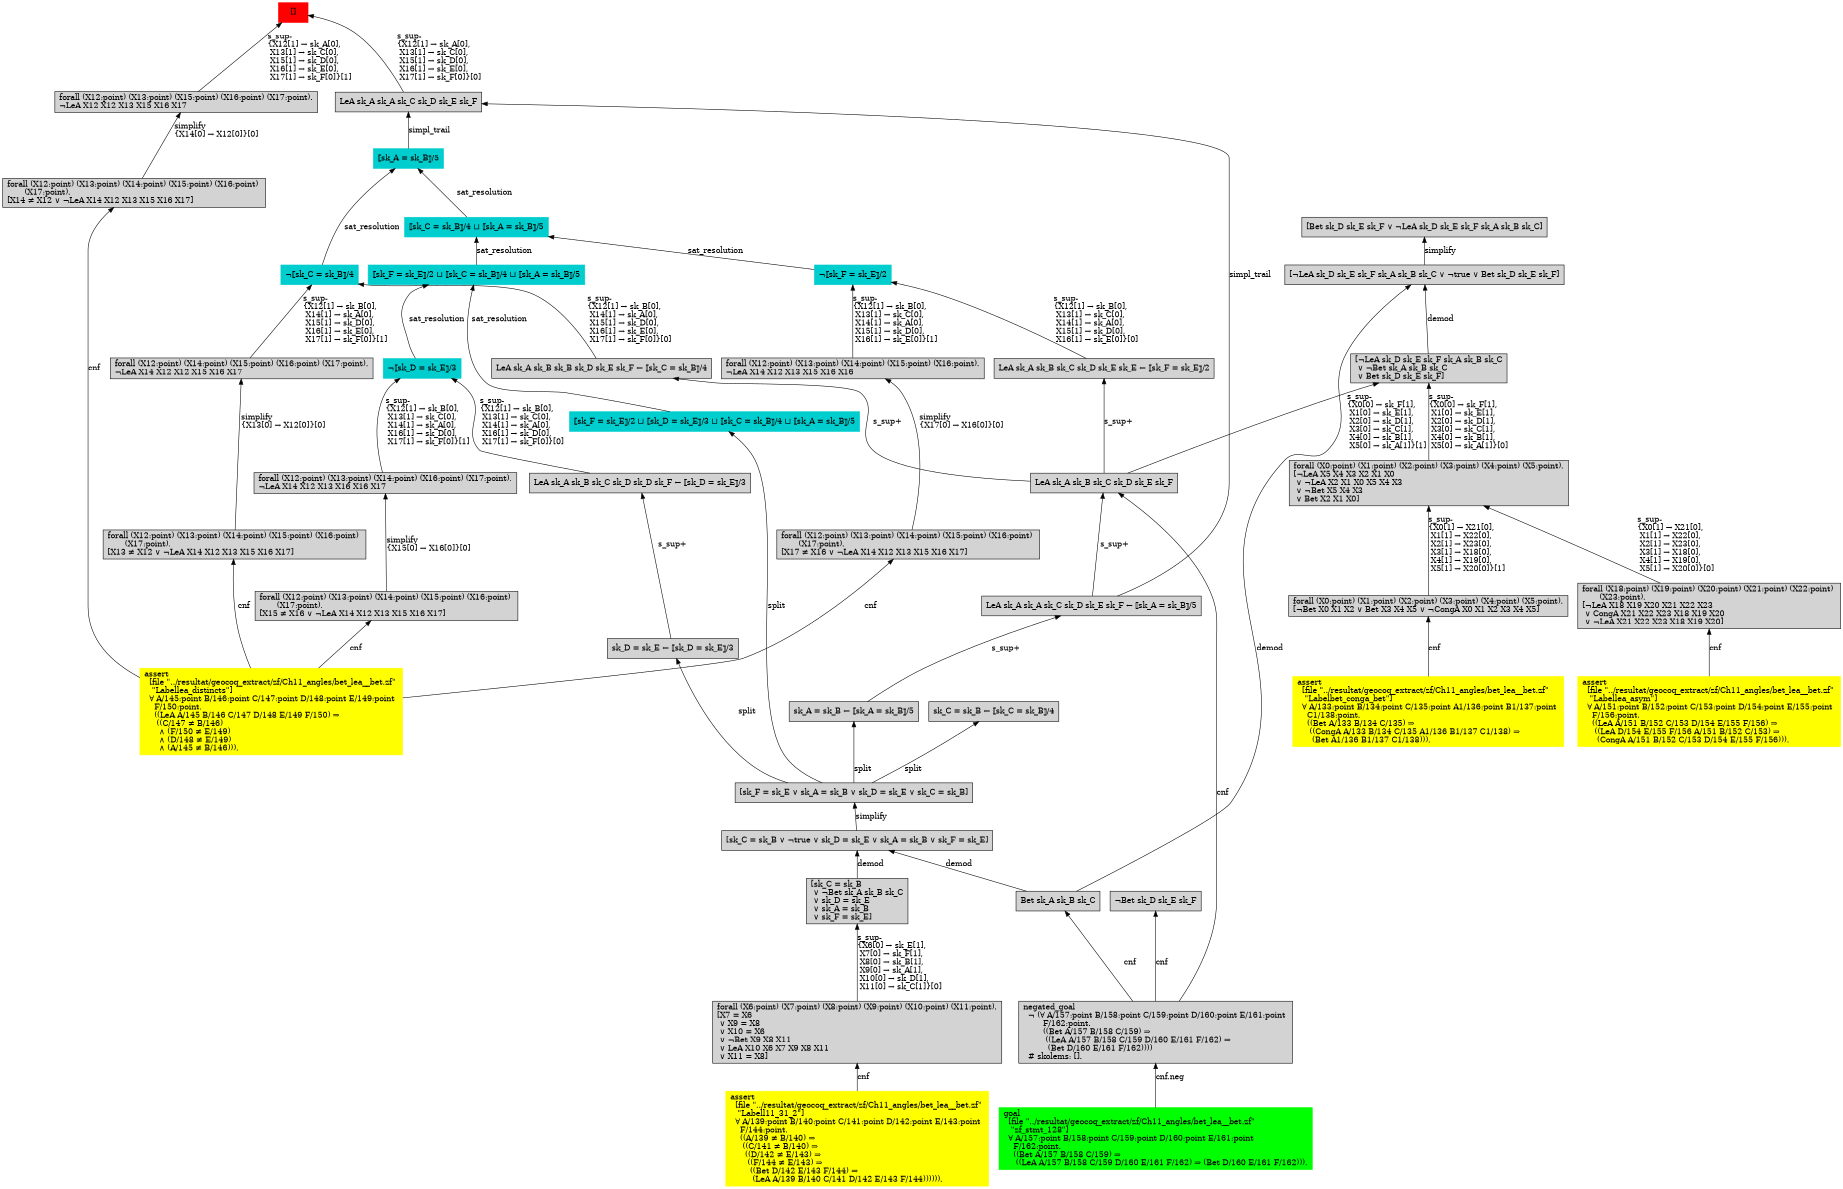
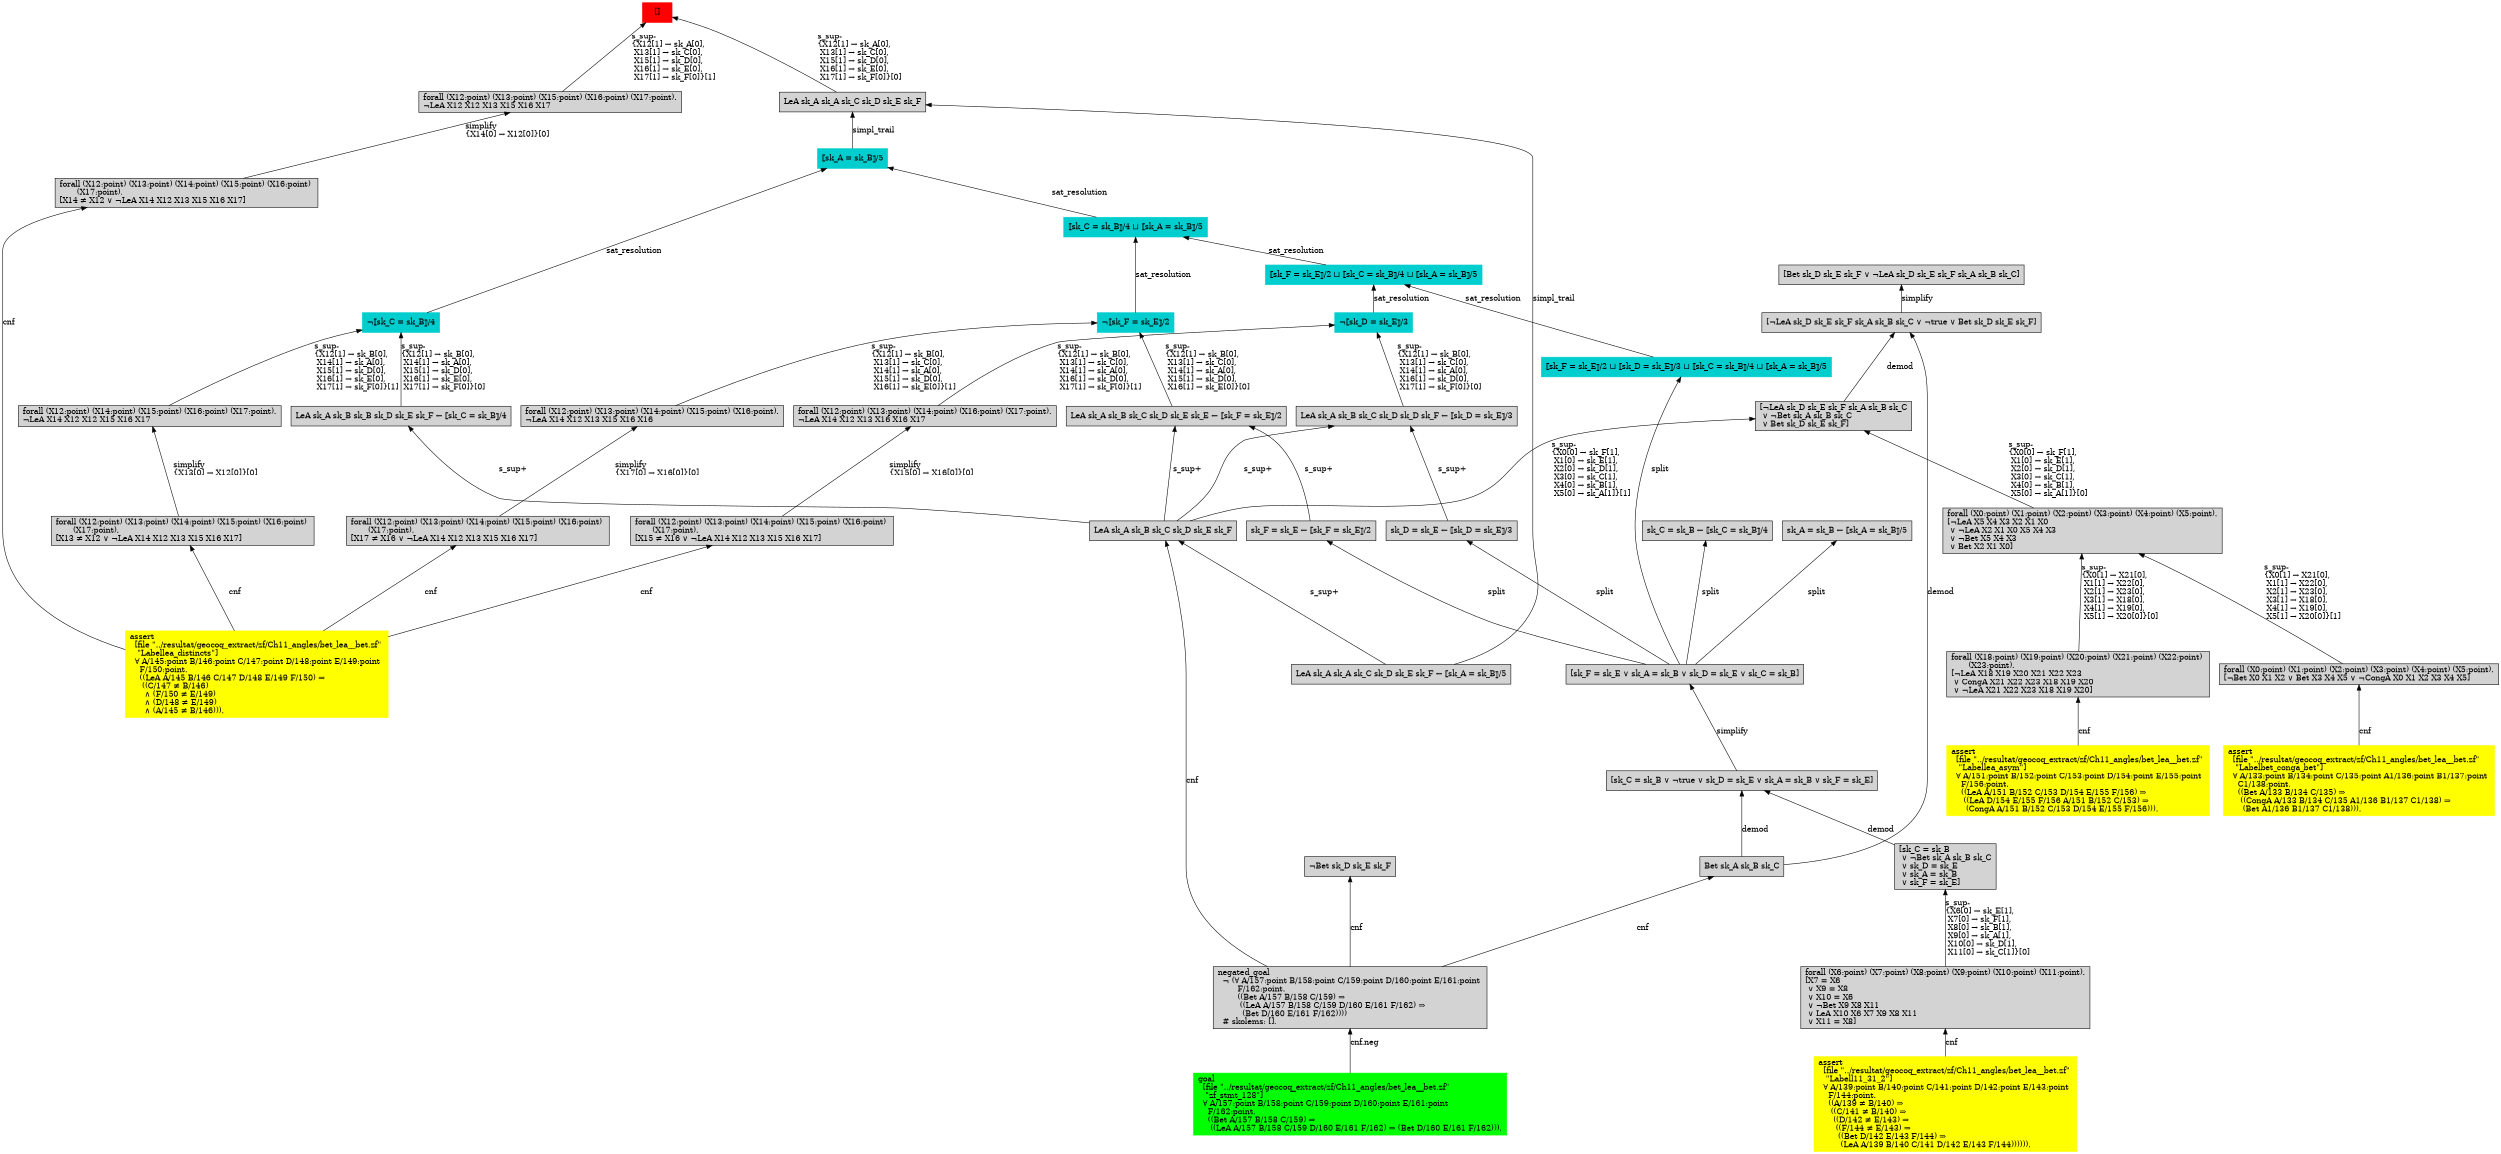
none -> (1235, 447)
none -> (1311, 531)
(958, 653) -> none
